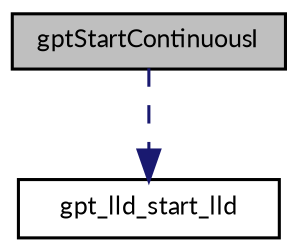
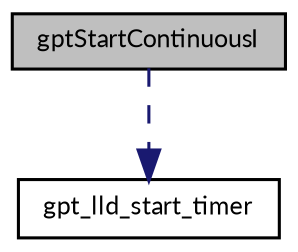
(149, 209) -> (149, 209)
